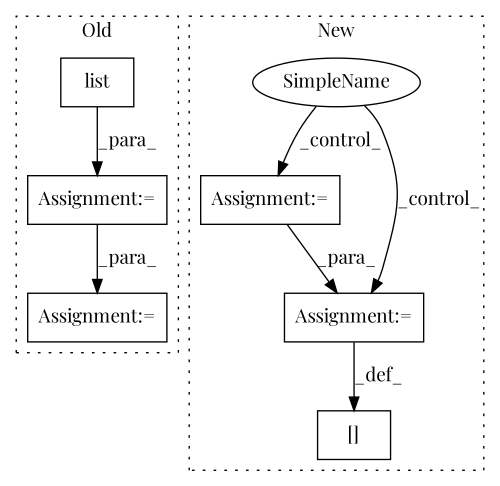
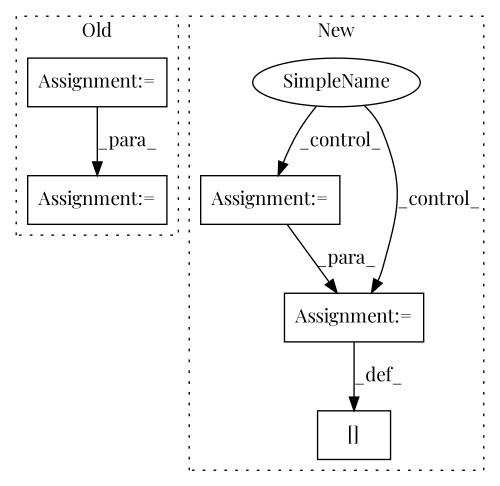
(97, 82) -> none
